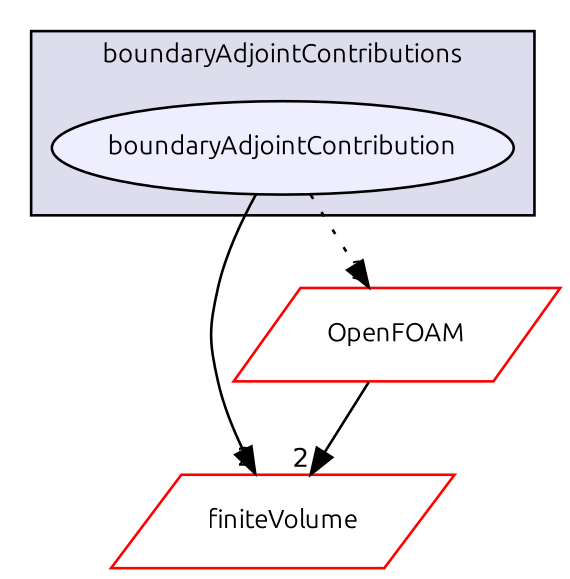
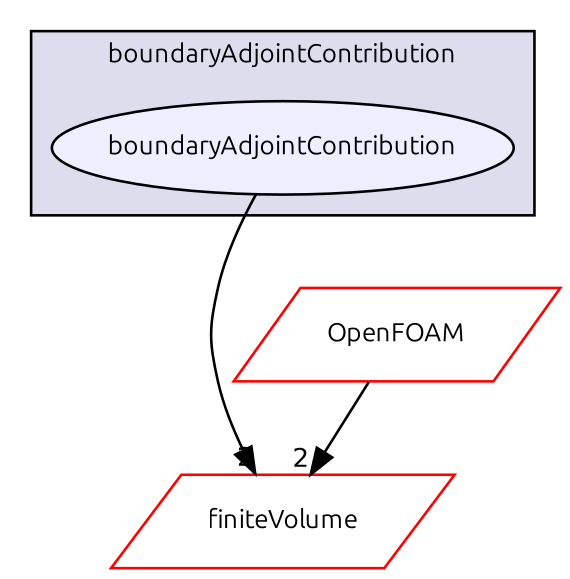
(283, 56) -> (283, 56)
(334, 231) -> none
